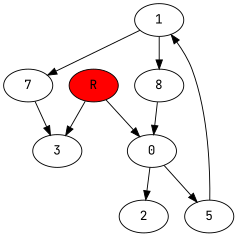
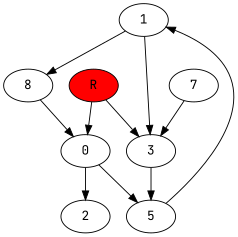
(98, 51) -> (147, 81)
none -> (151, 179)
